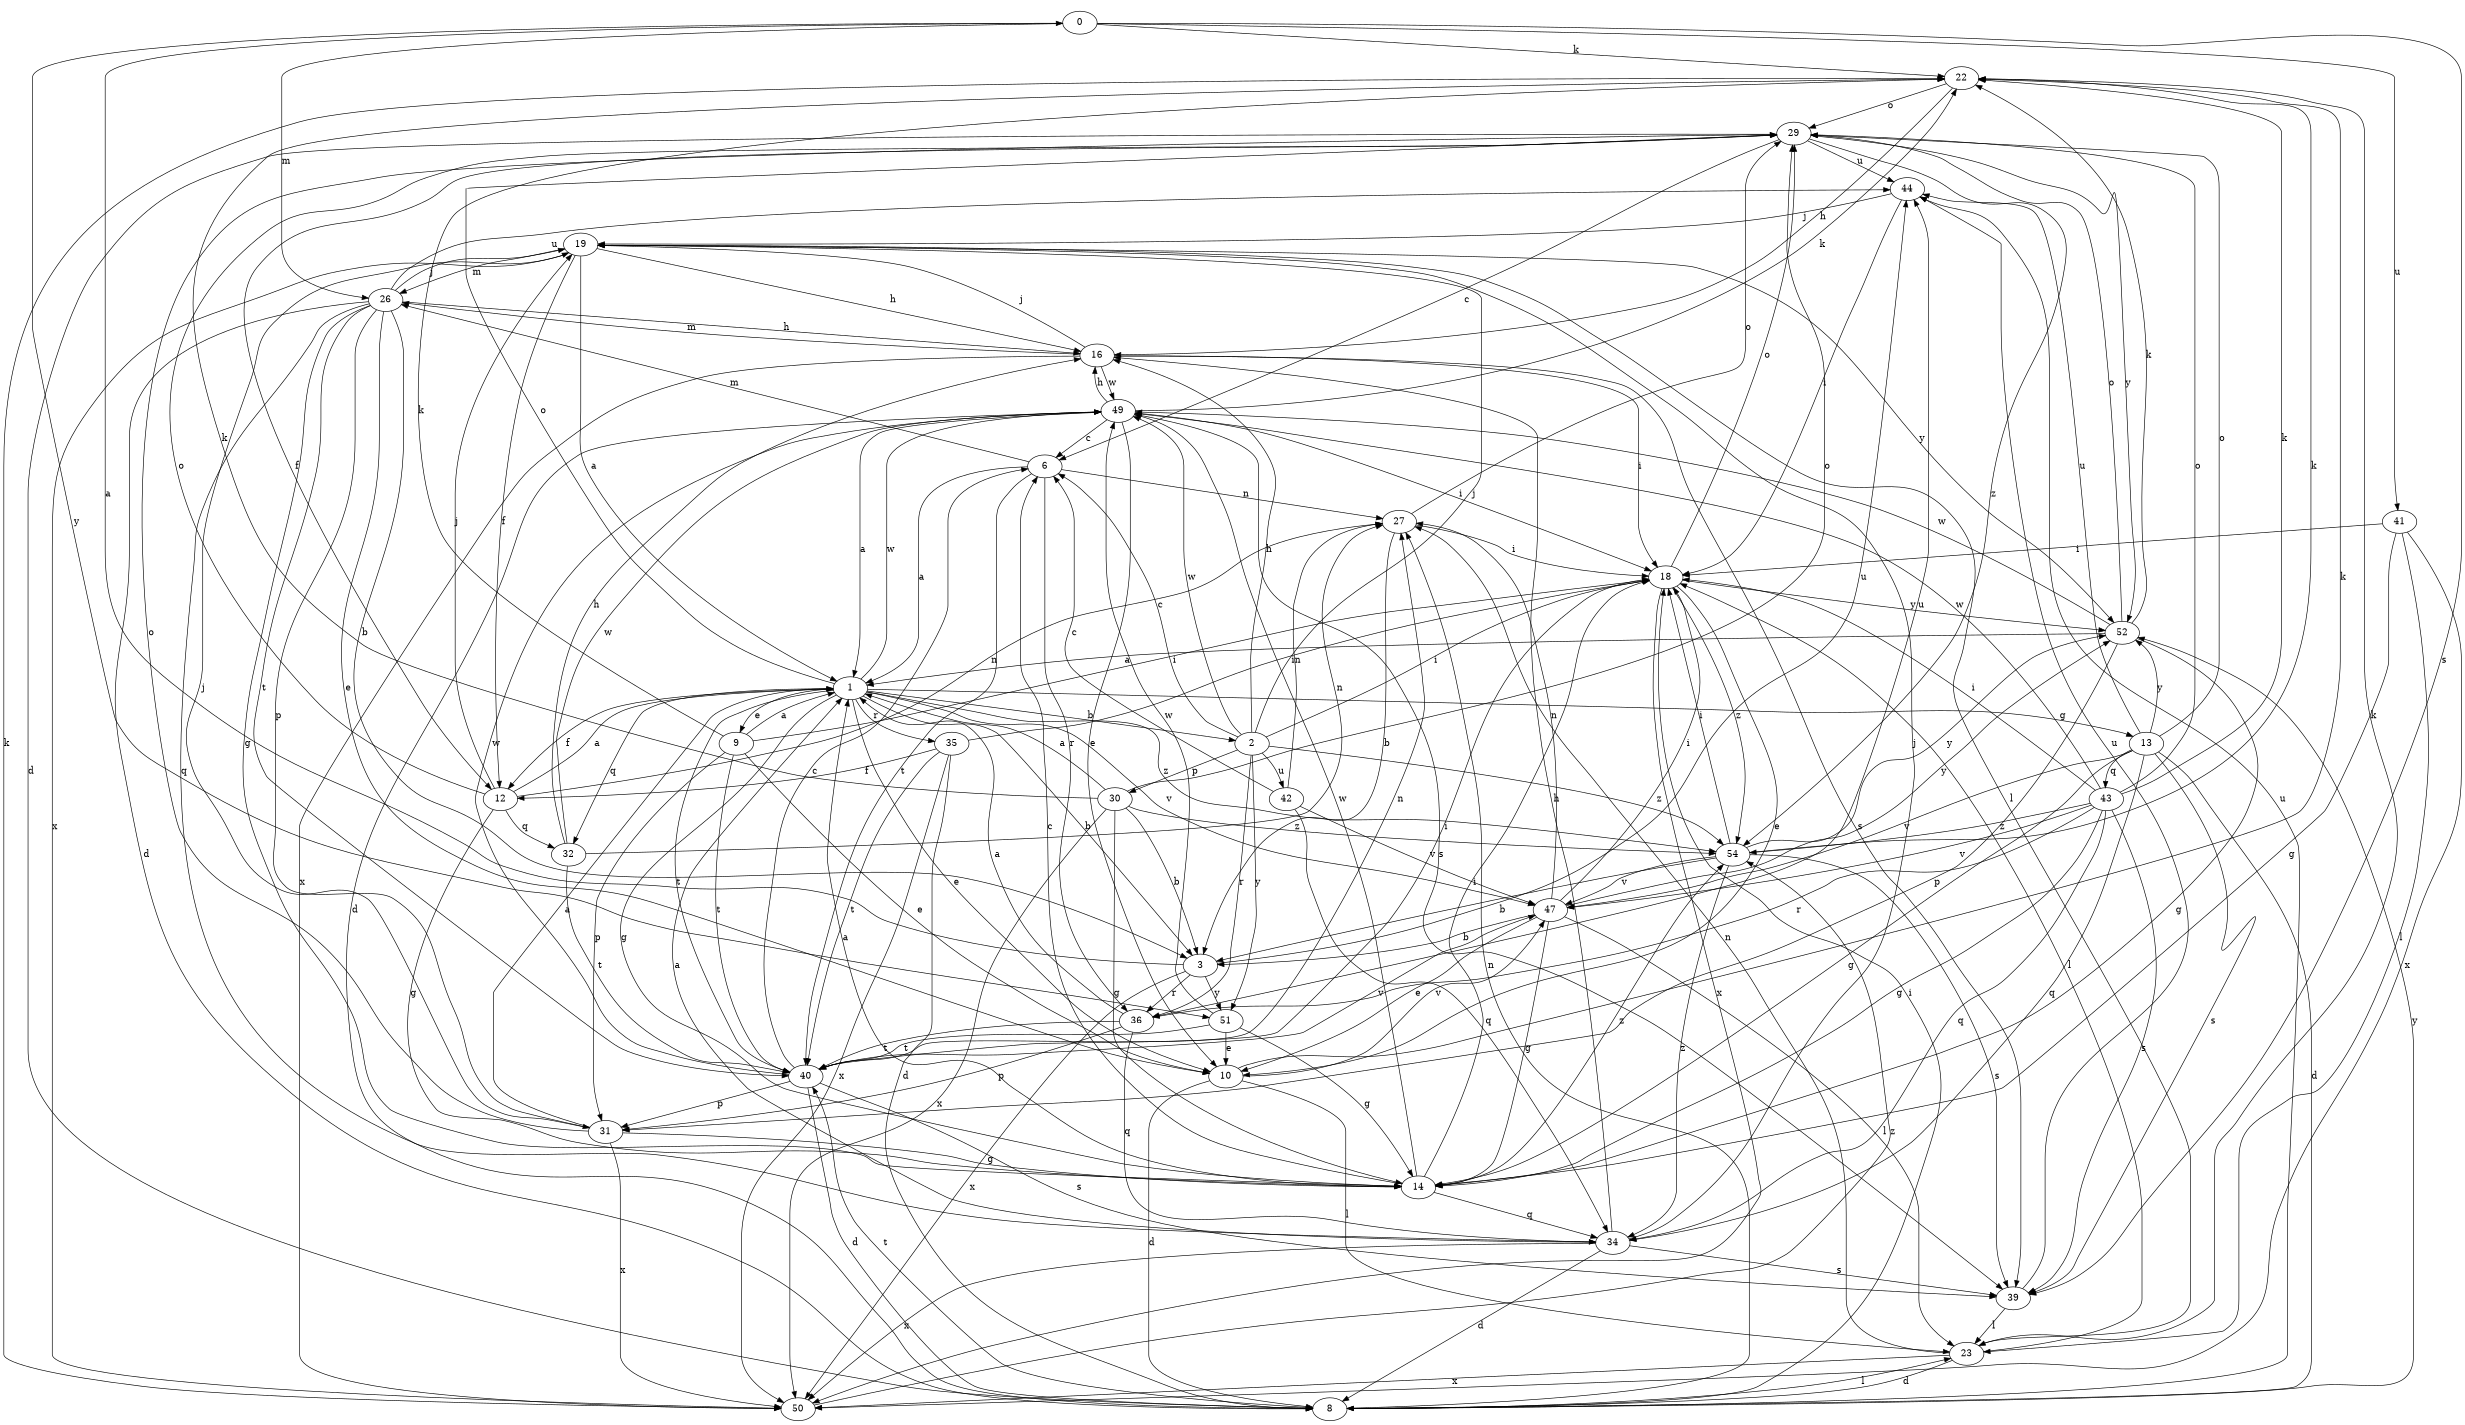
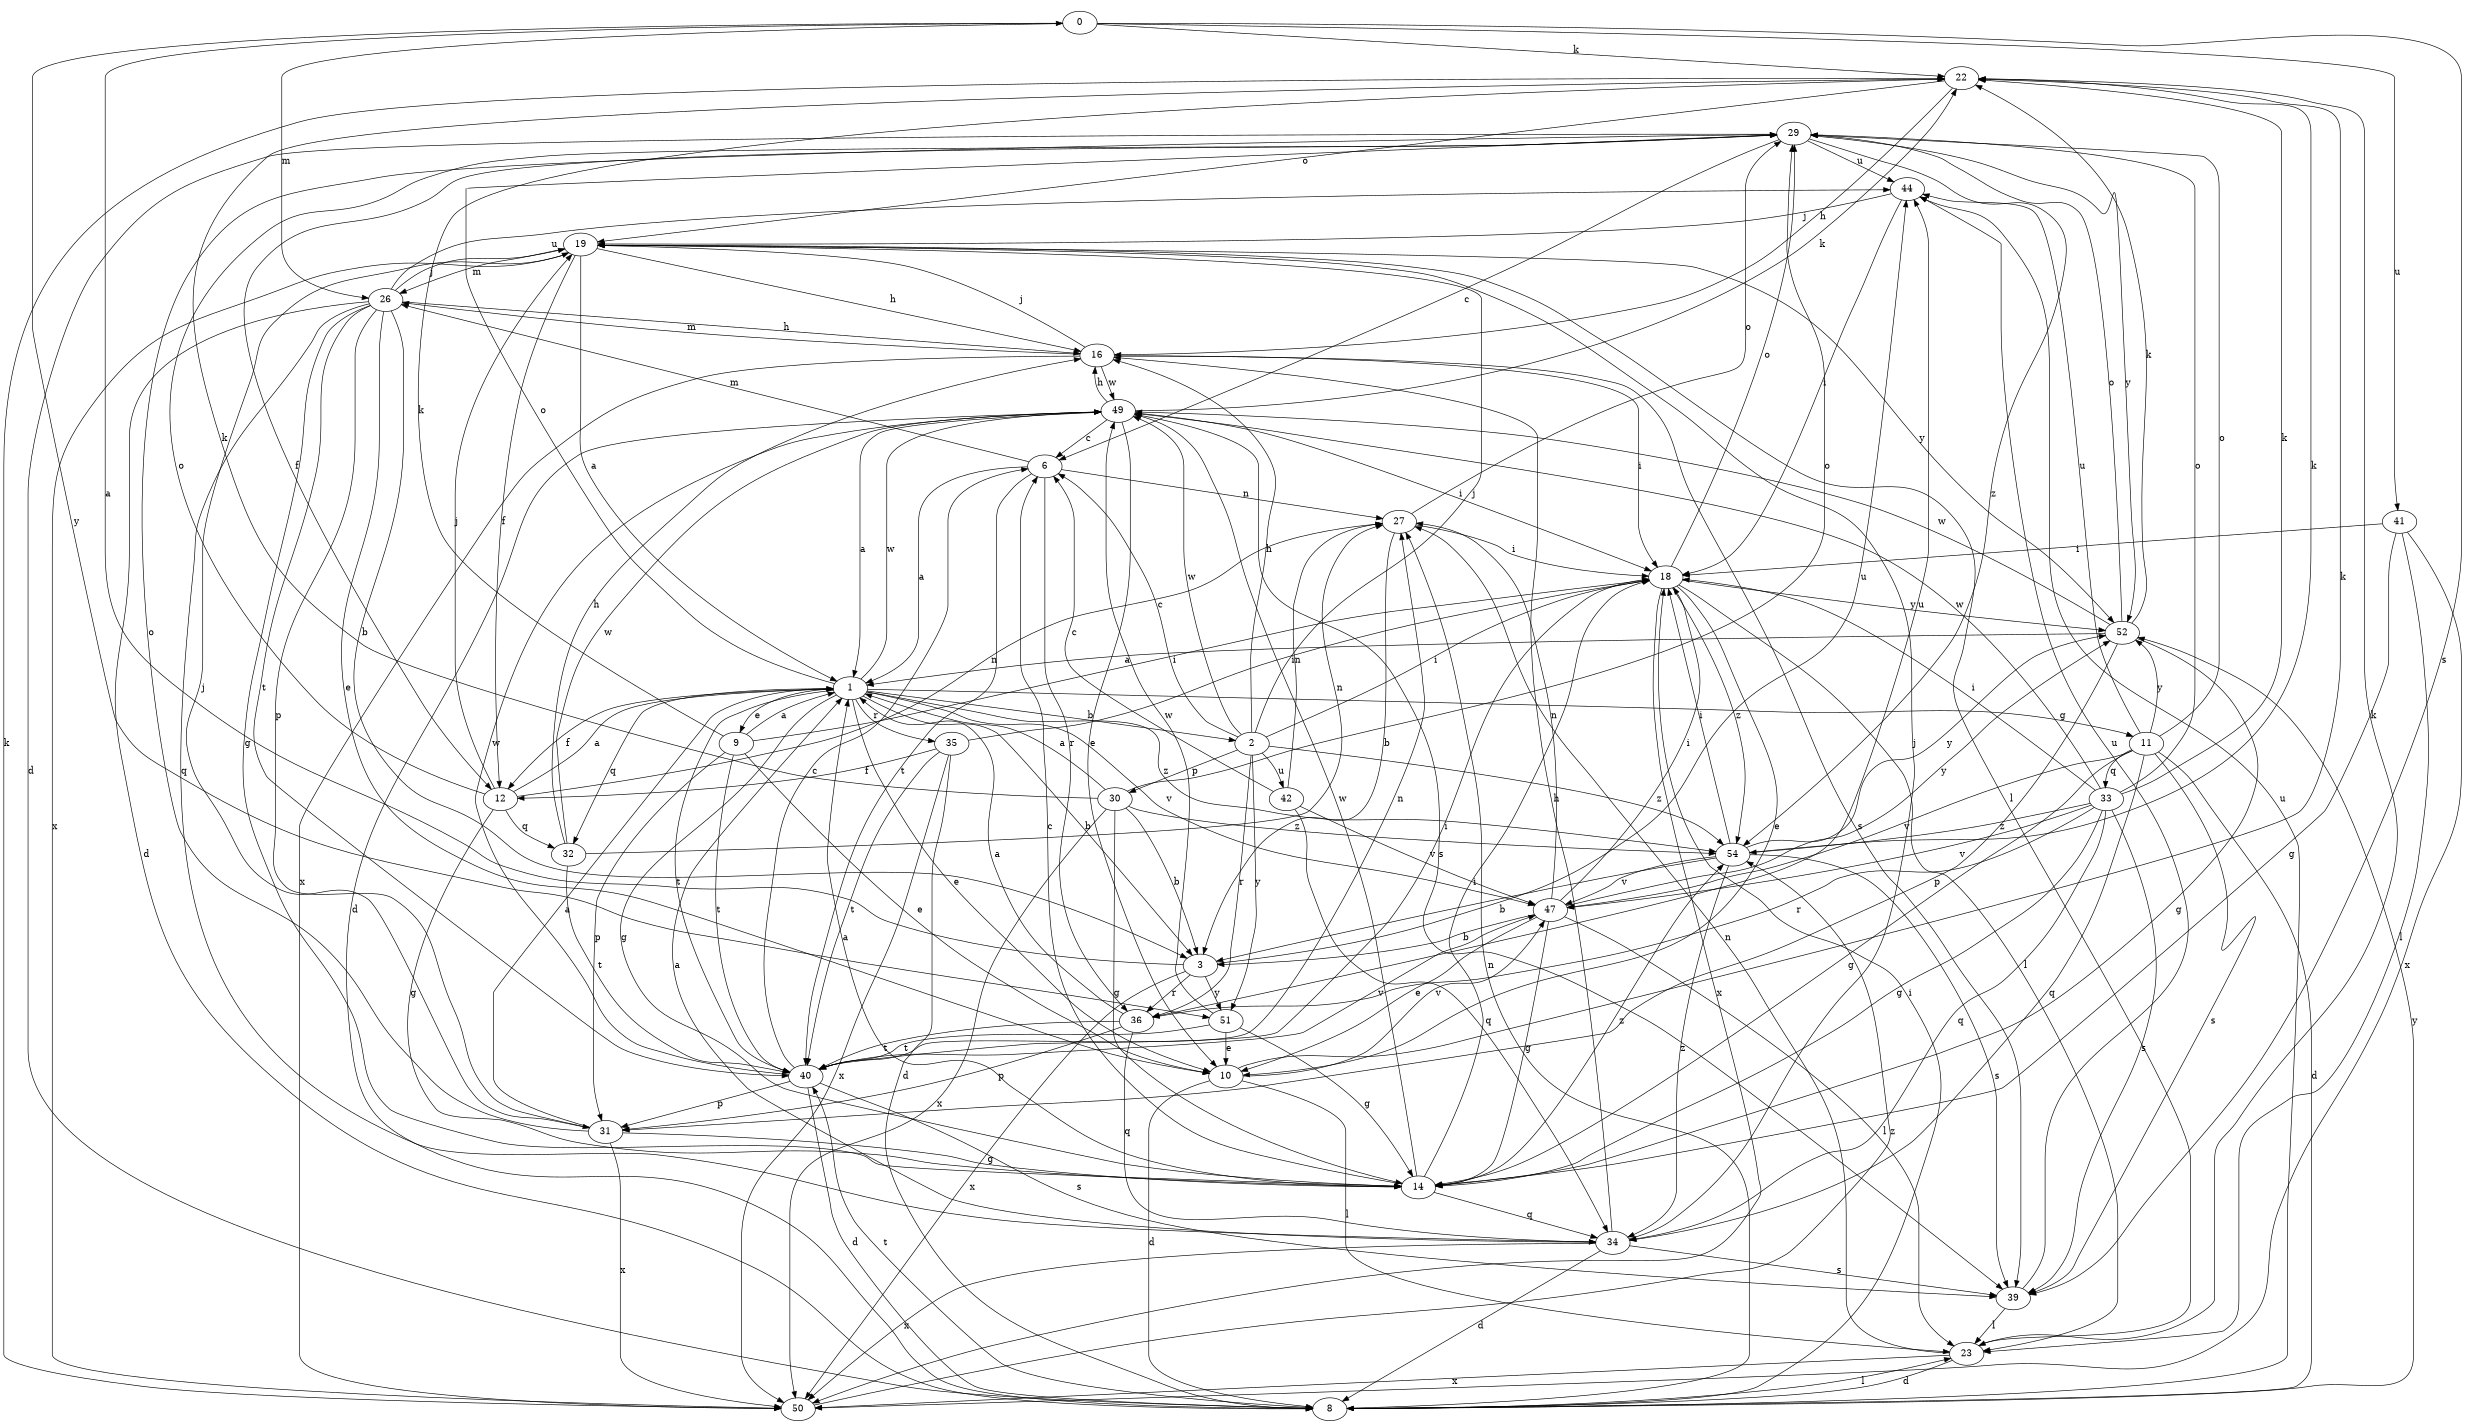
(1881, 105) -> (1274, 161)
(2146, 744) -> (2146, 744)
(2106, 799) -> (2106, 799)
(2056, 952) -> (2008, 951)
